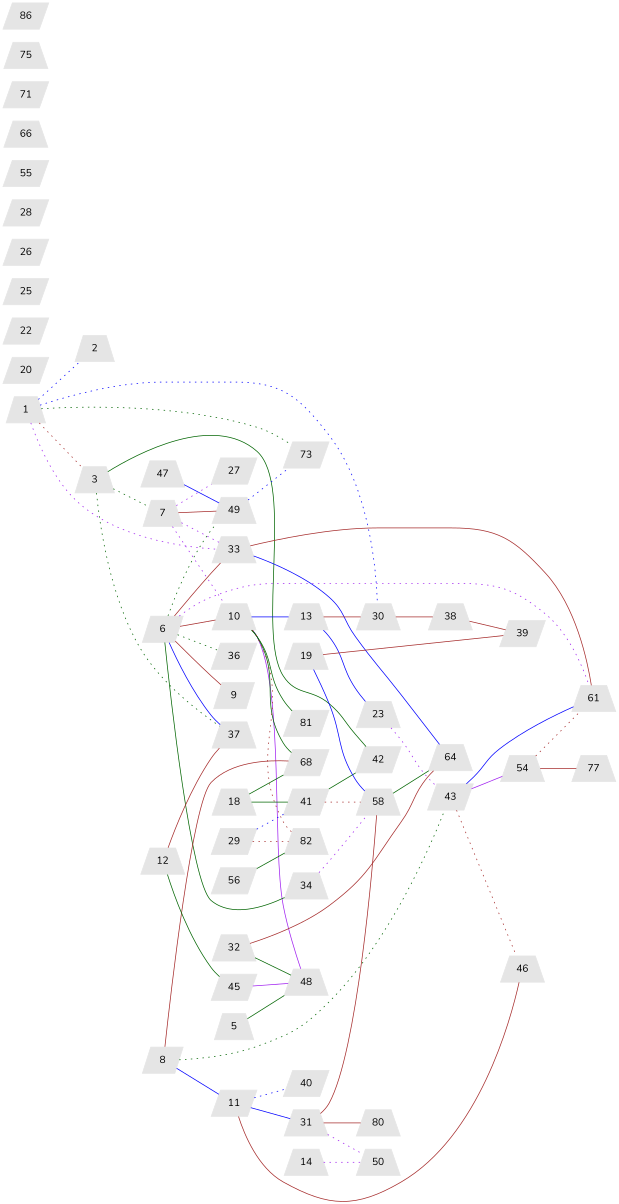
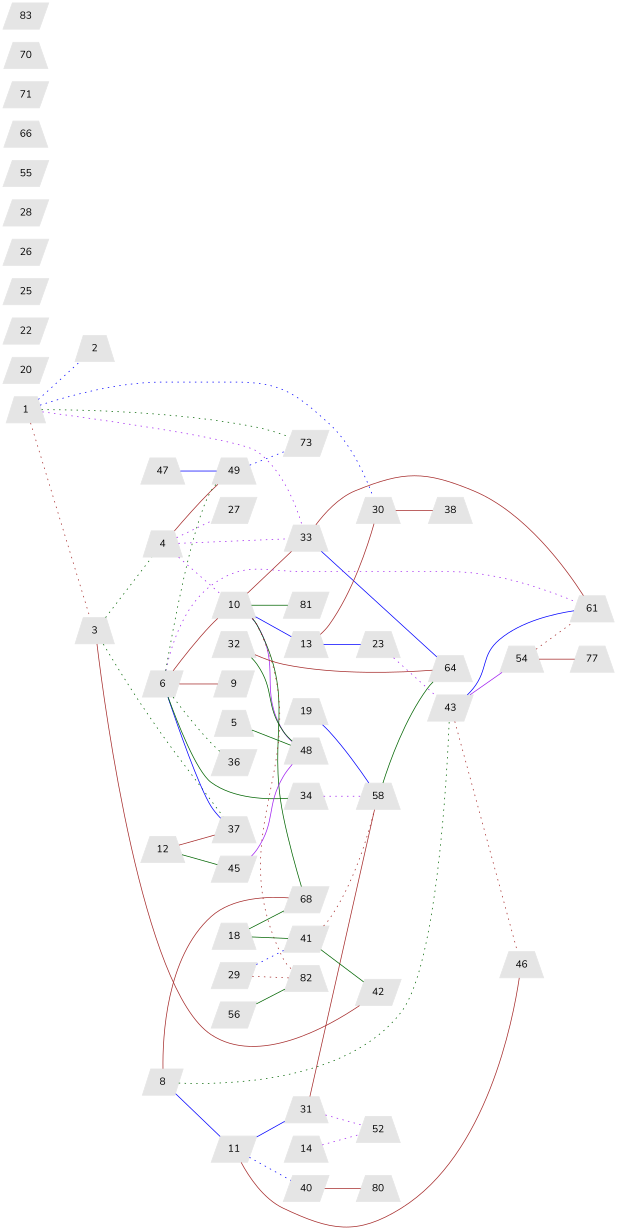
(26, 16) -> (26, 16)
(26, 55) -> (26, 55)
(163, 513) -> (163, 544)
(275, 526) -> (152, 924)
(197, 589) -> (267, 574)
(523, 634) -> none
(342, 1123) -> (343, 1189)
(378, 1162) -> (378, 1129)
